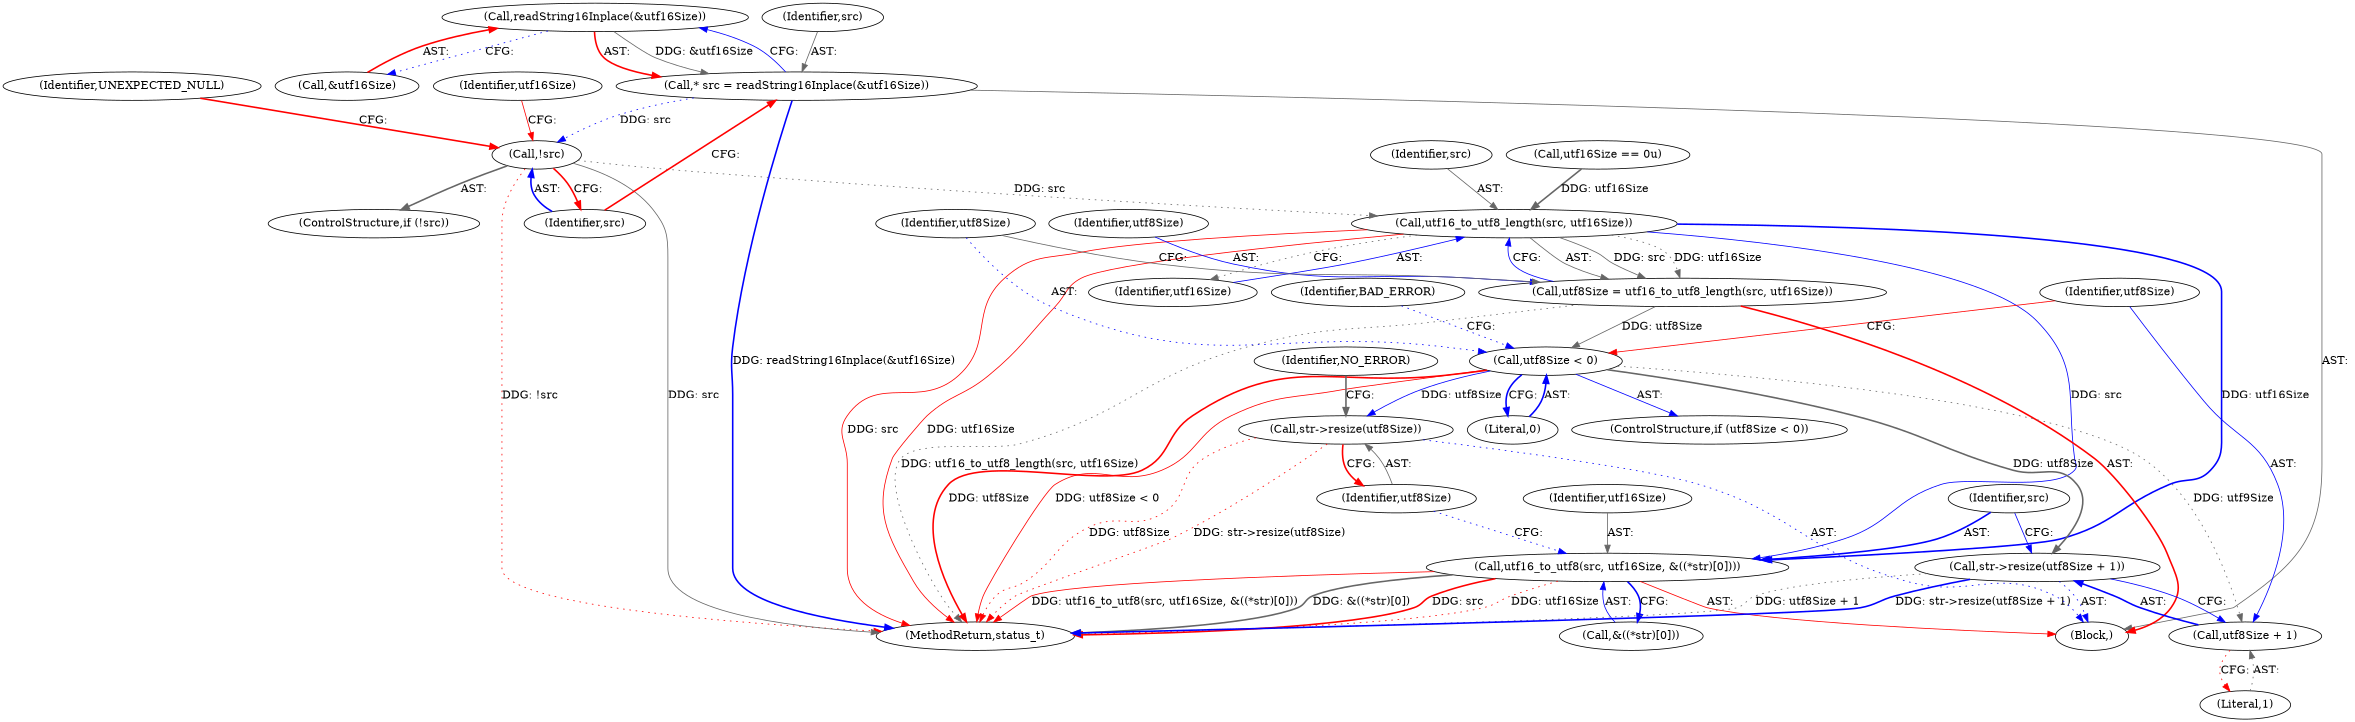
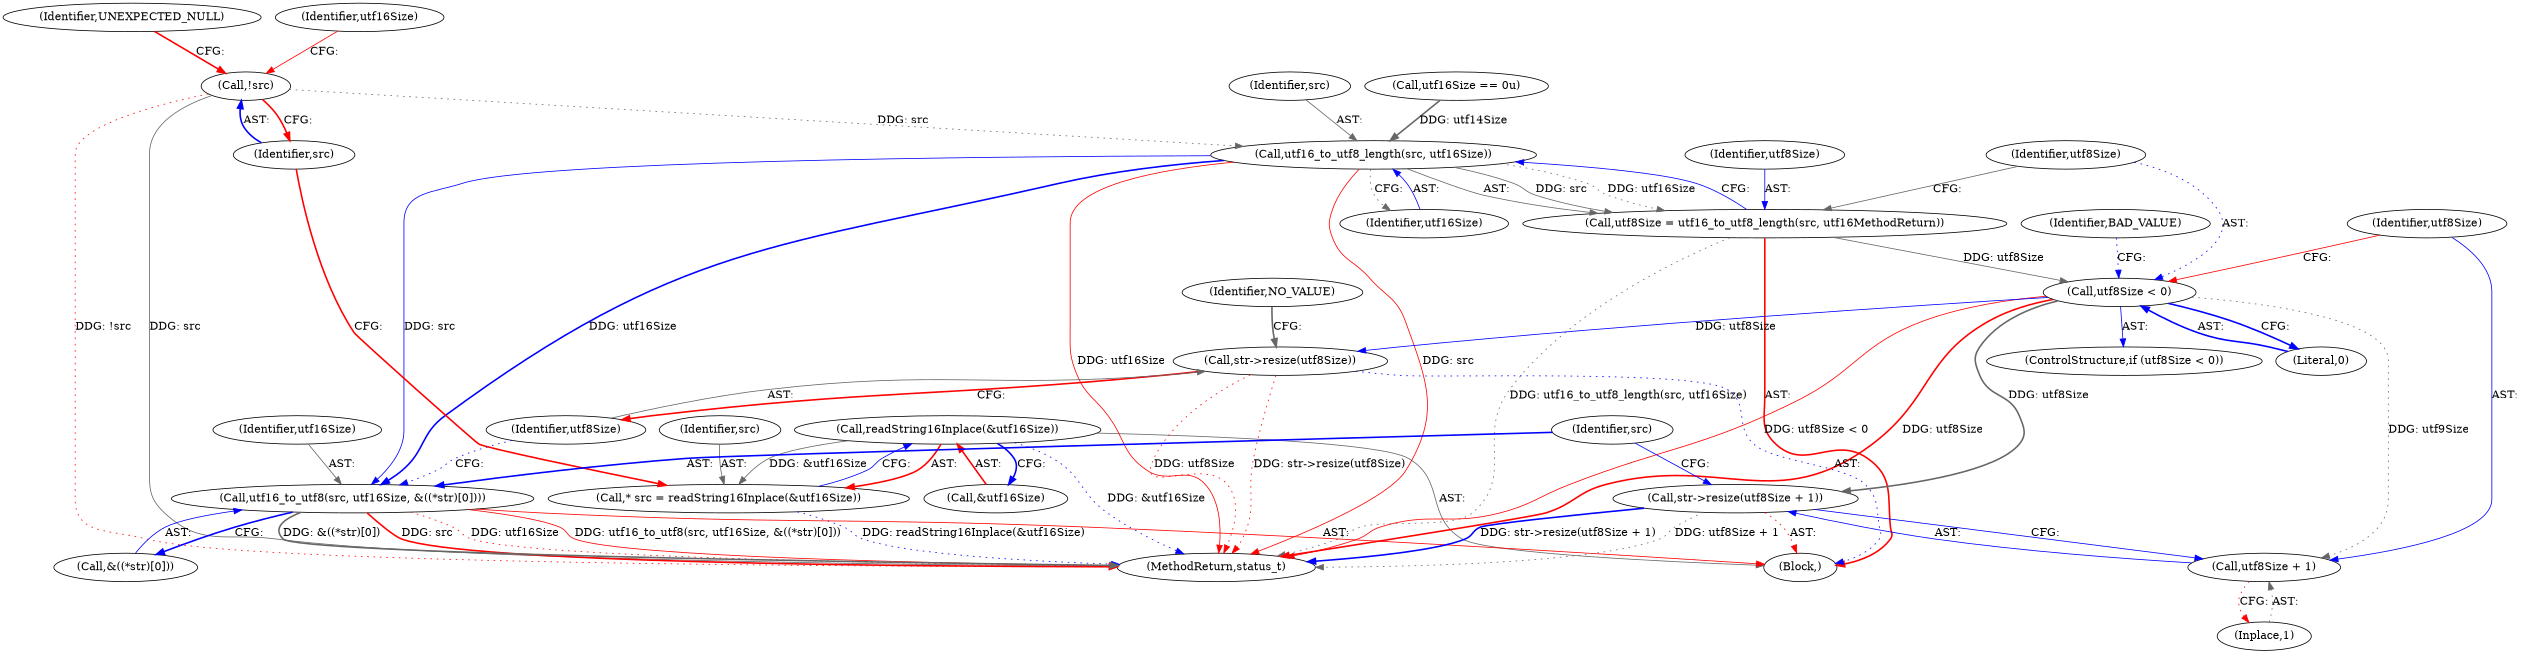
(472, 52) -> (1013, 458)
(627, 112) -> none
(1943, 119) -> (1433, 490)
(1605, 189) -> (1464, 121)
(374, 224) -> none
(1368, 292) -> (2116, 224)
(1683, 292) -> (1765, 224)
(1346, 361) -> (1272, 292)
(733, 416) -> (951, 554)
none -> (1092, 500)
(2075, 596) -> (1782, 526)
(2139, 607) -> (1993, 546)
(2245, 705) -> (2264, 636)
